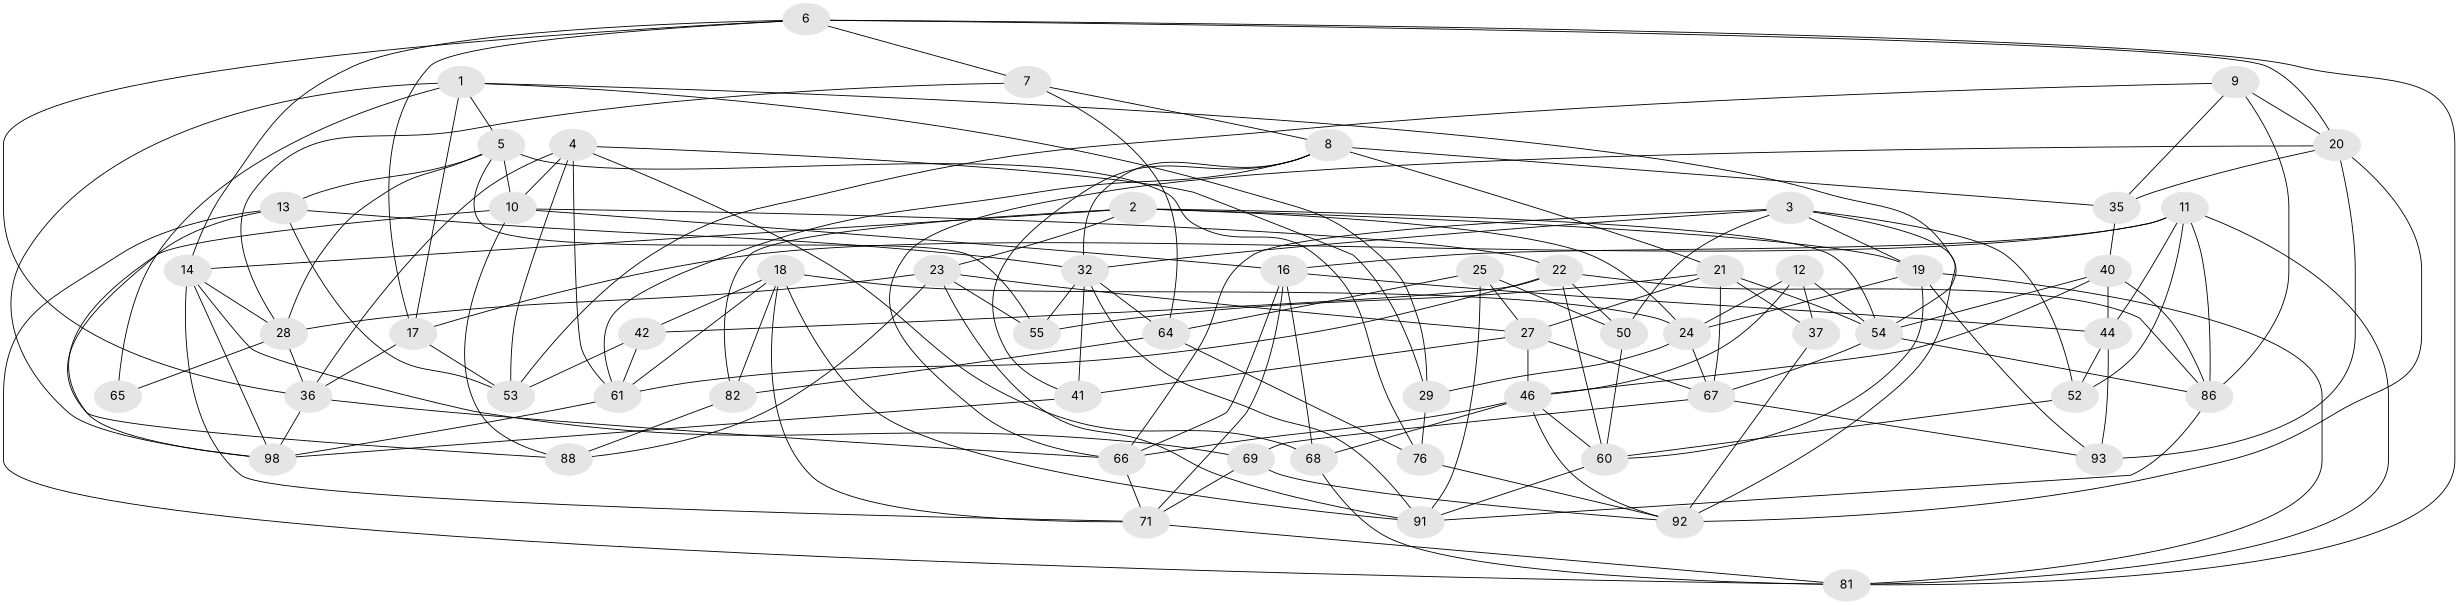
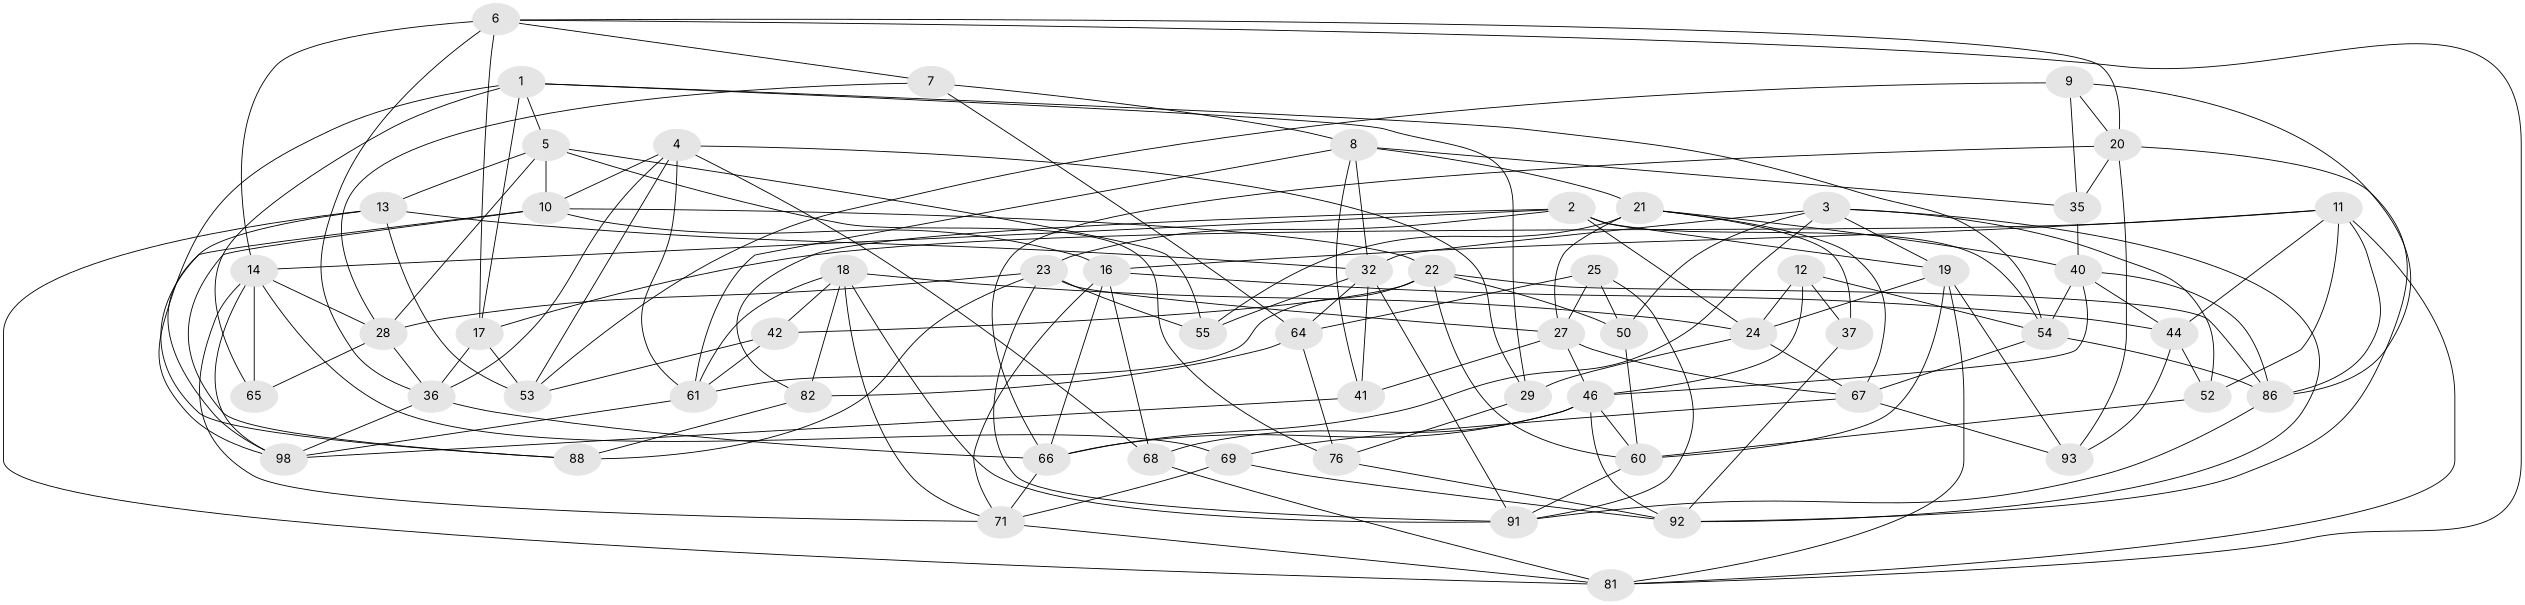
(1795, 298) -> (1860, 234)
none -> (254, 334)
